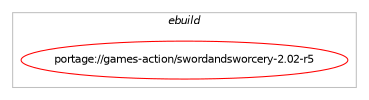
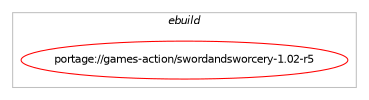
(184, 60) -> (184, 60)
